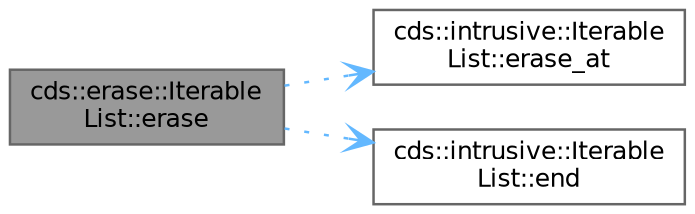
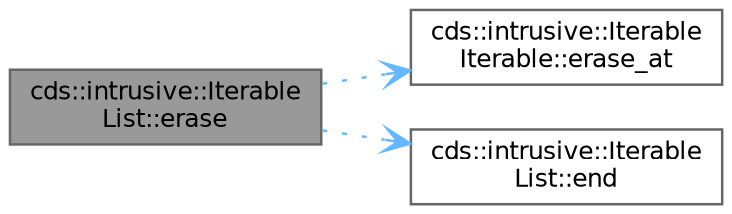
(529, 47) -> (567, 47)
(147, 107) -> (166, 107)
